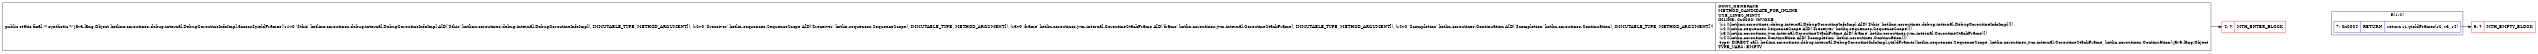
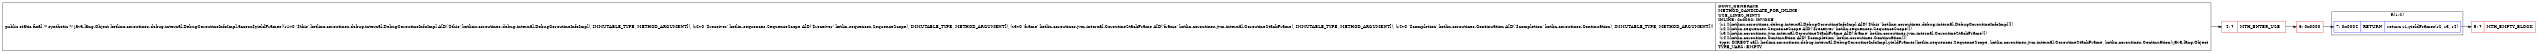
(2260, 27) -> (2260, 27)
none -> (2310, 27)
